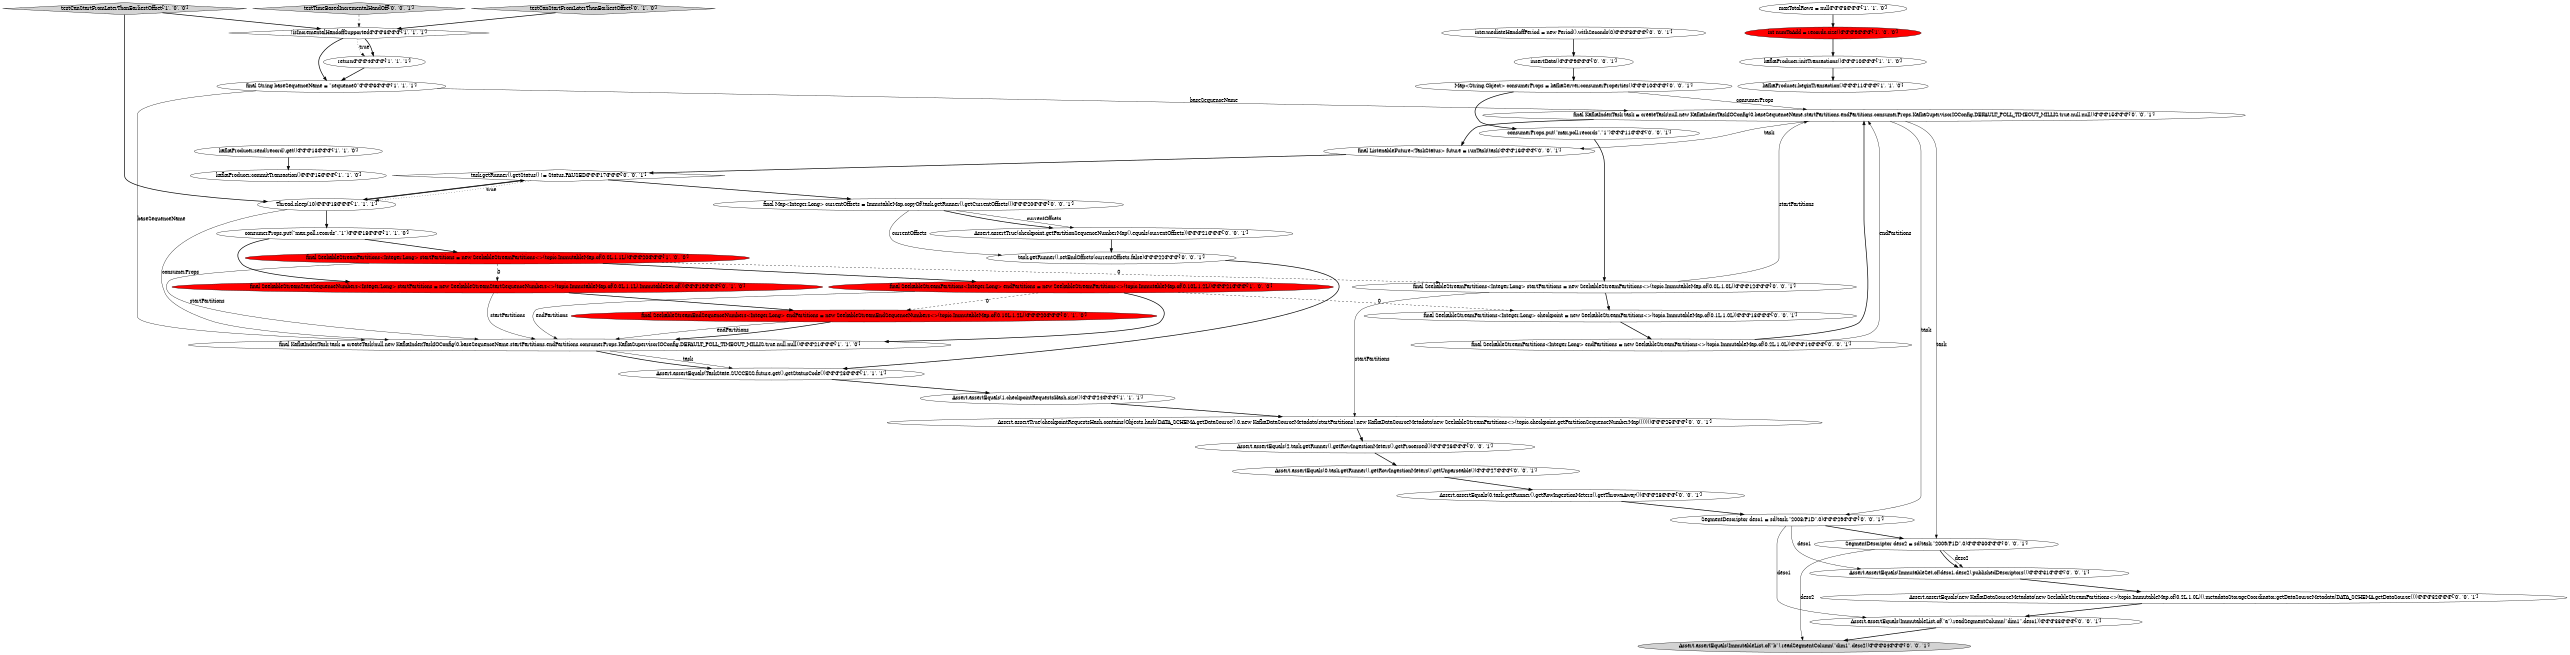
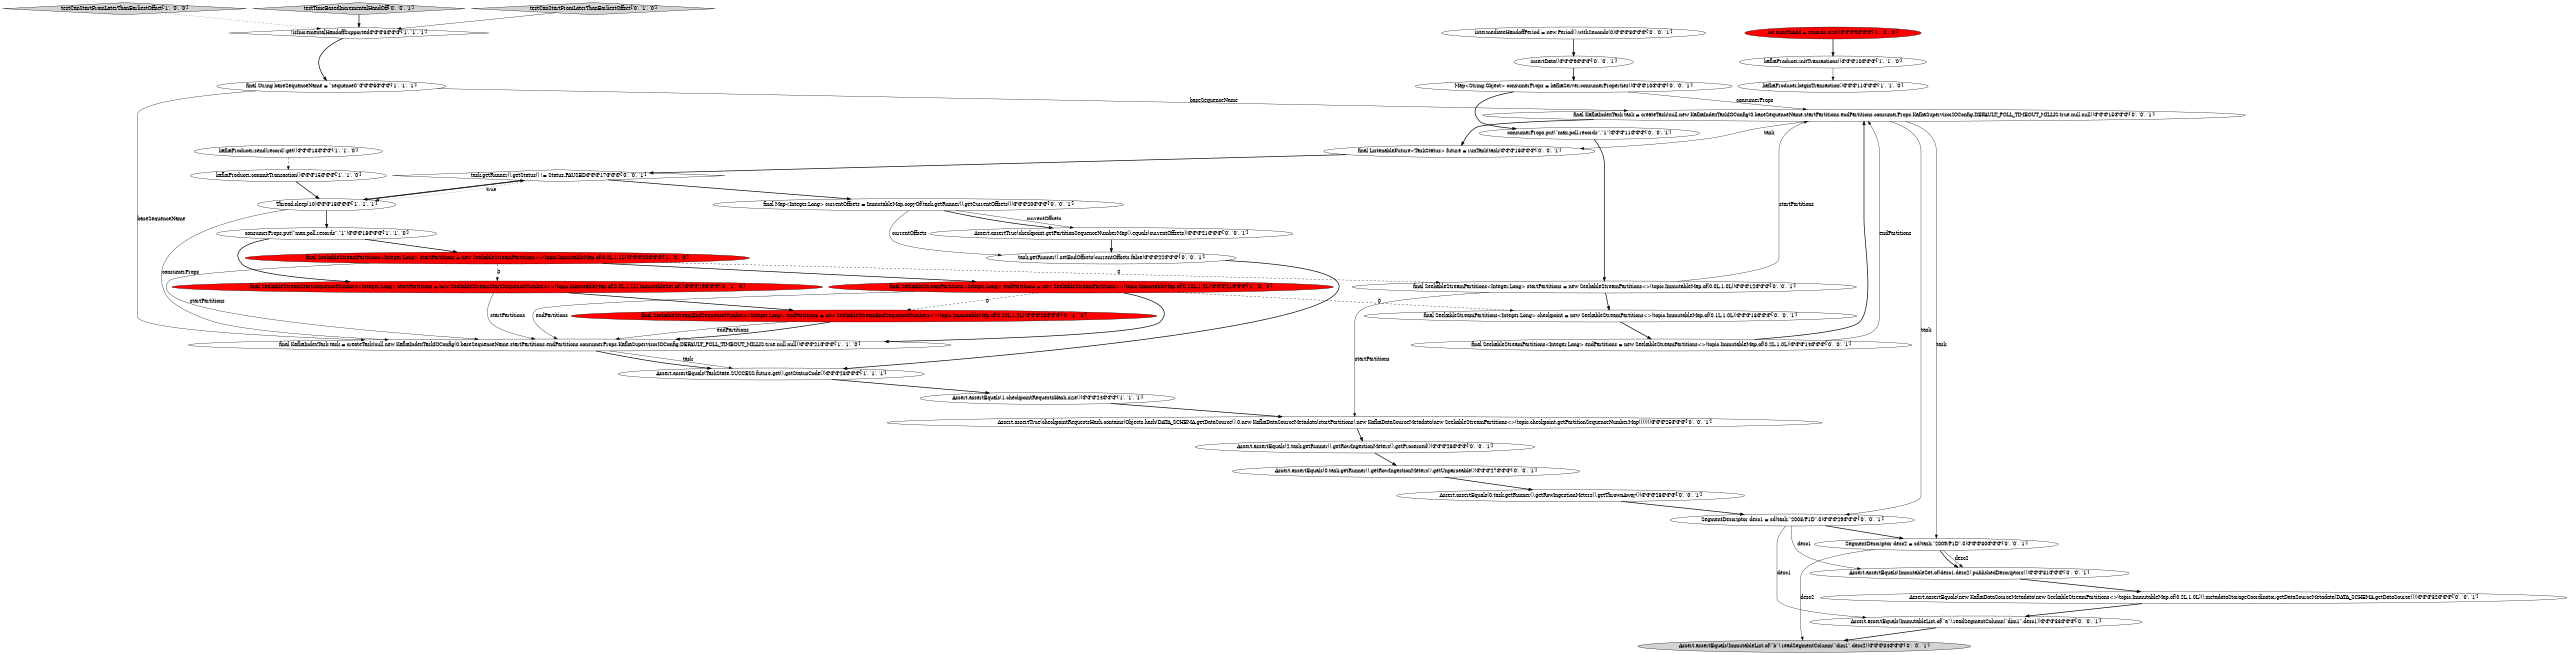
(1833, 9) -> none
(359, 19) -> (359, 19)
(240, 21) -> (240, 21)
(478, 21) -> (478, 21)
(374, 62) -> none
(1833, 73) -> (1833, 73)
(288, 162) -> (288, 162)
(125, 167) -> (306, 189)
